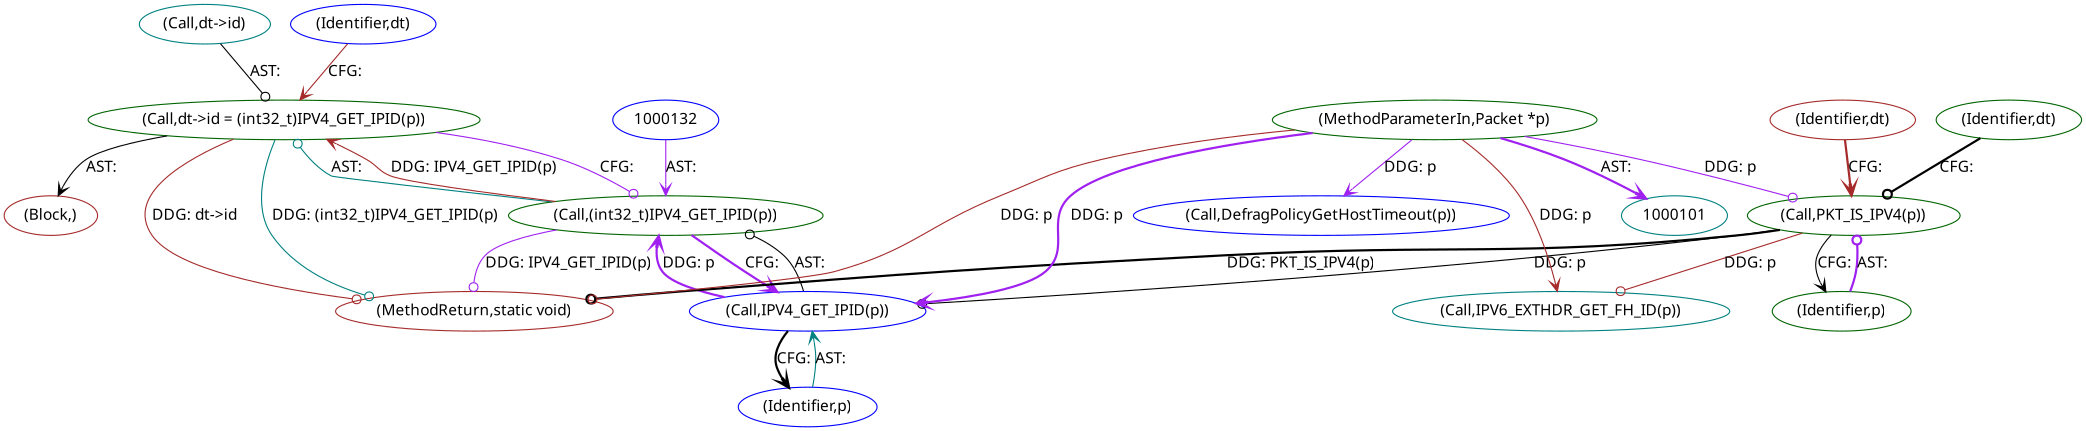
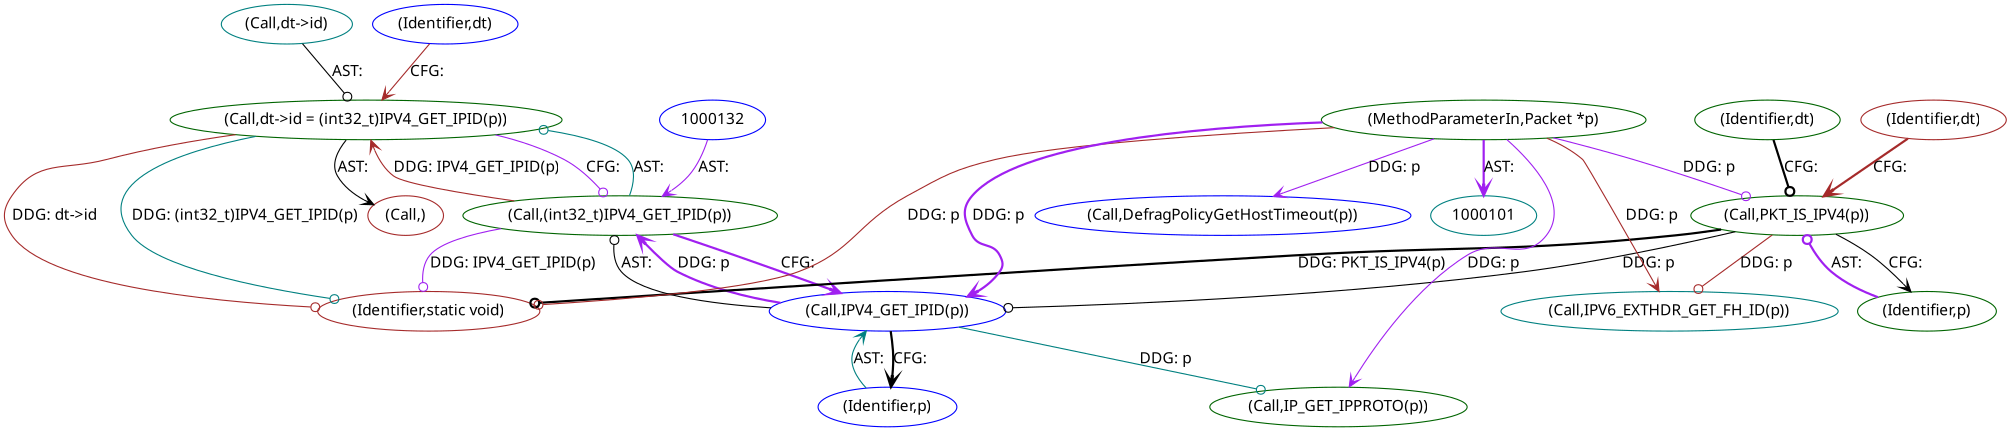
(51, 216) -> (406, 216)
(474, 311) -> (429, 311)
none -> (1338, 407)
